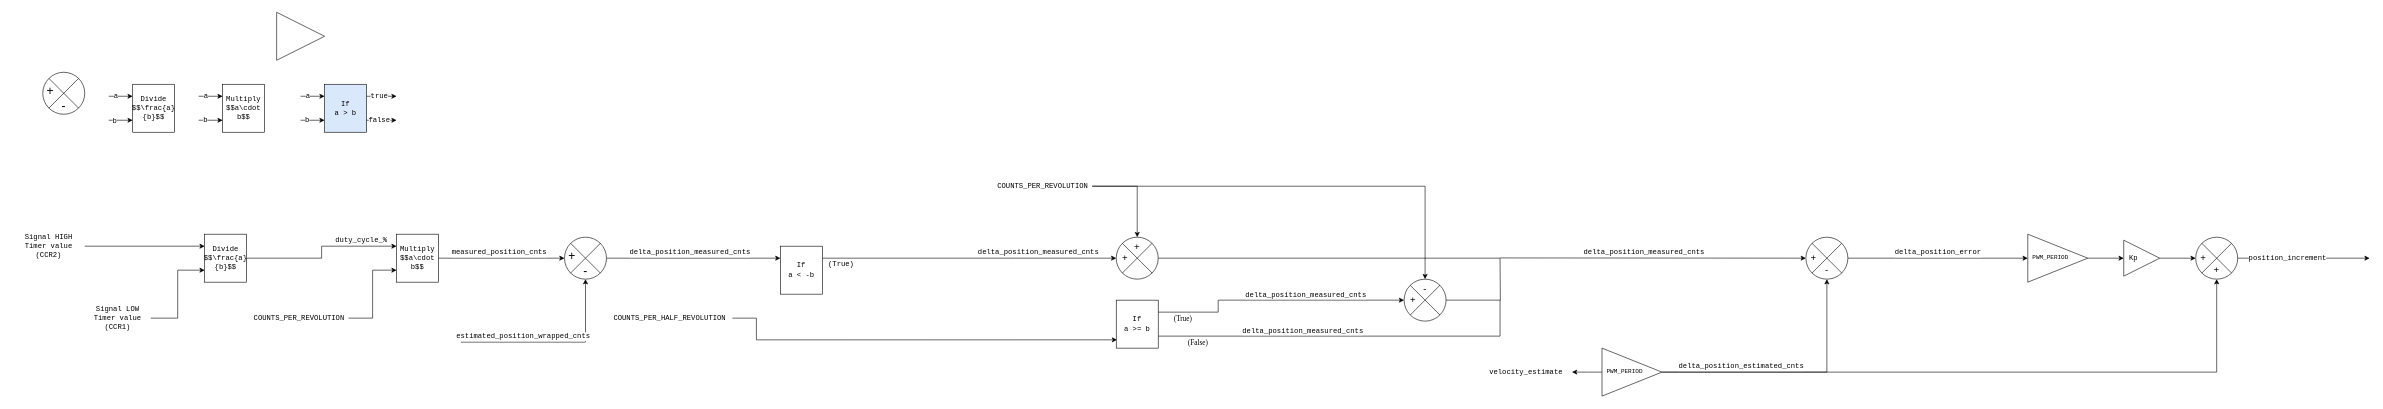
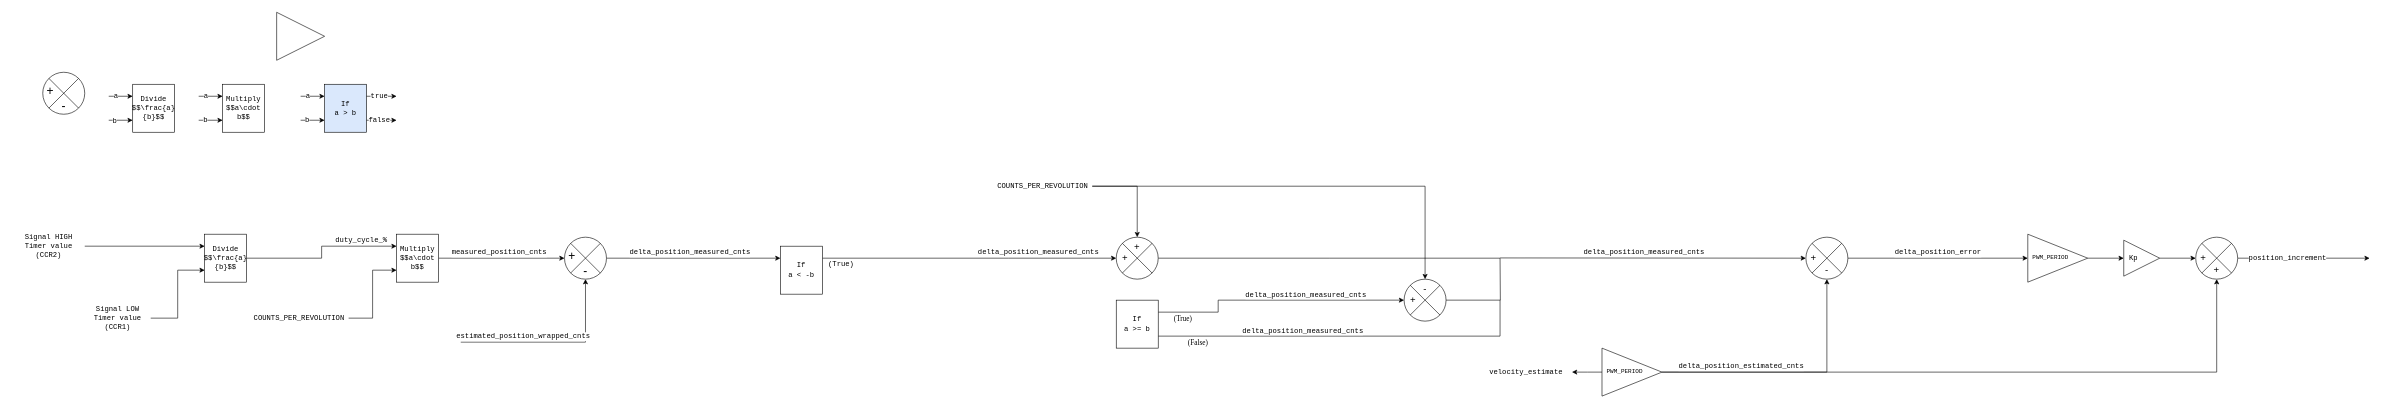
(672, 318) -> none
(756, 329) -> none
